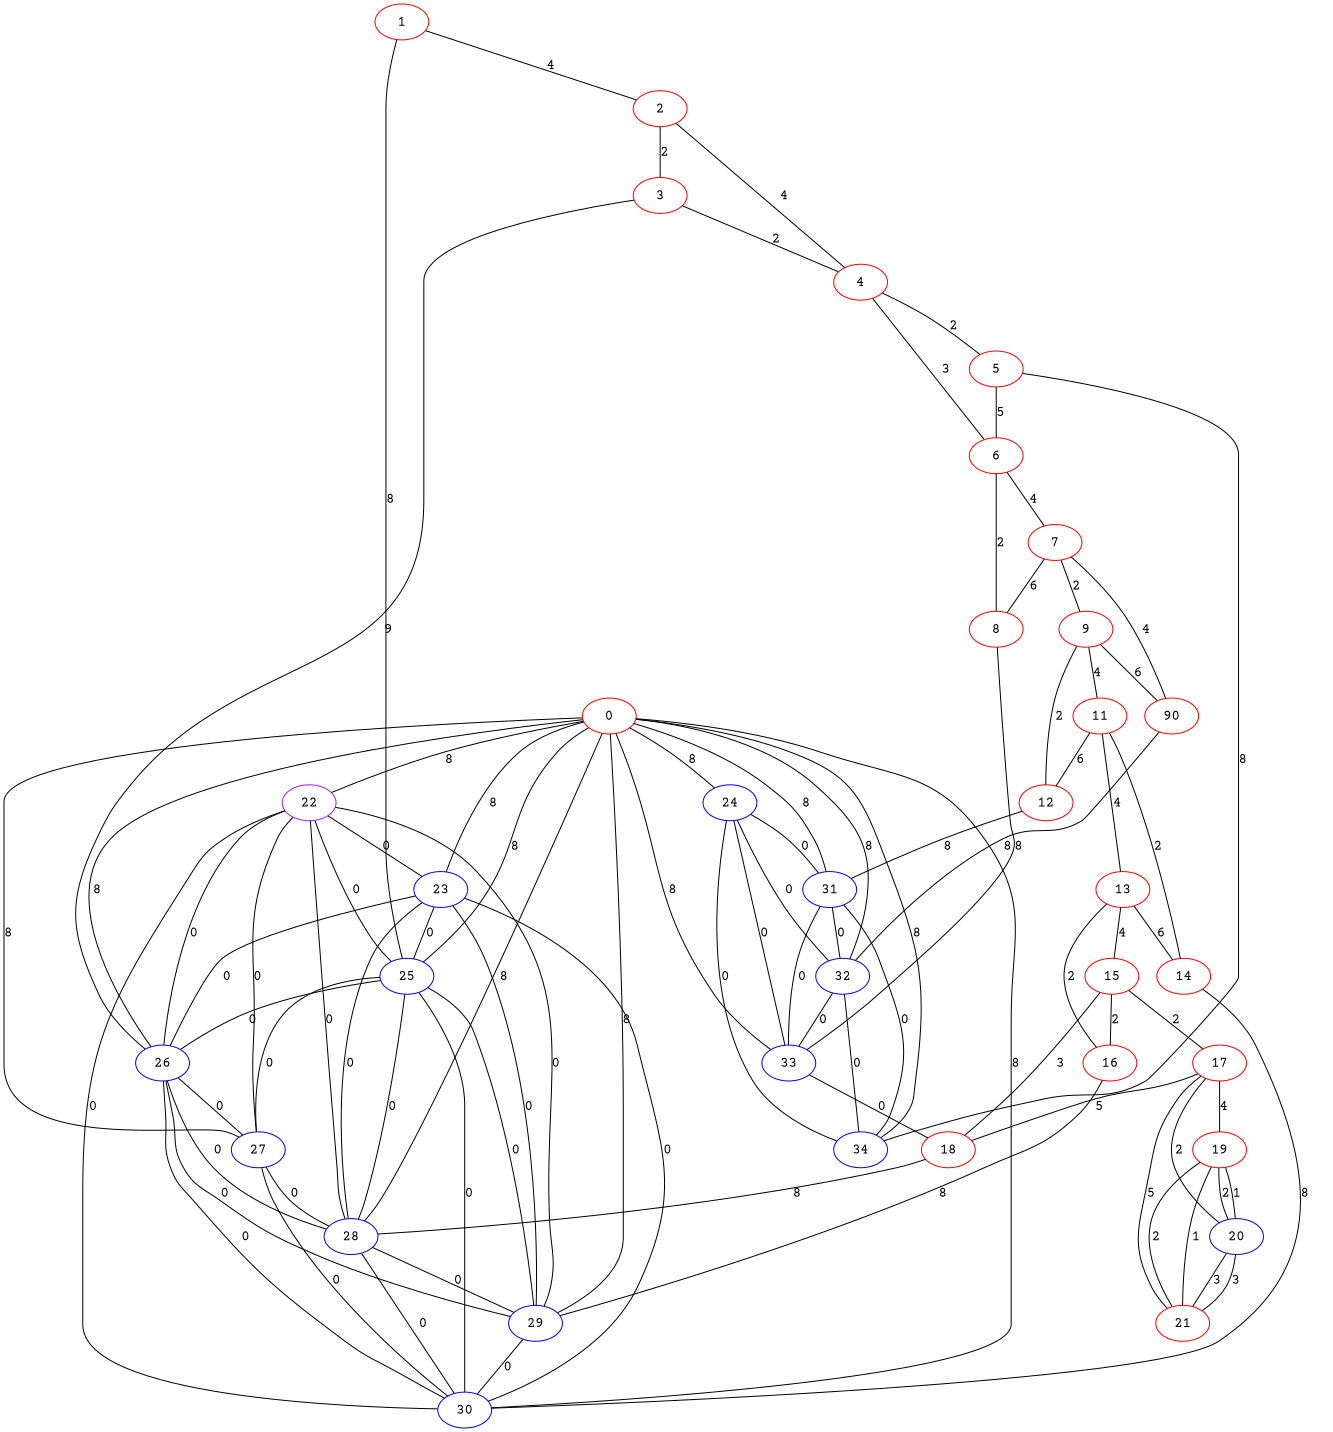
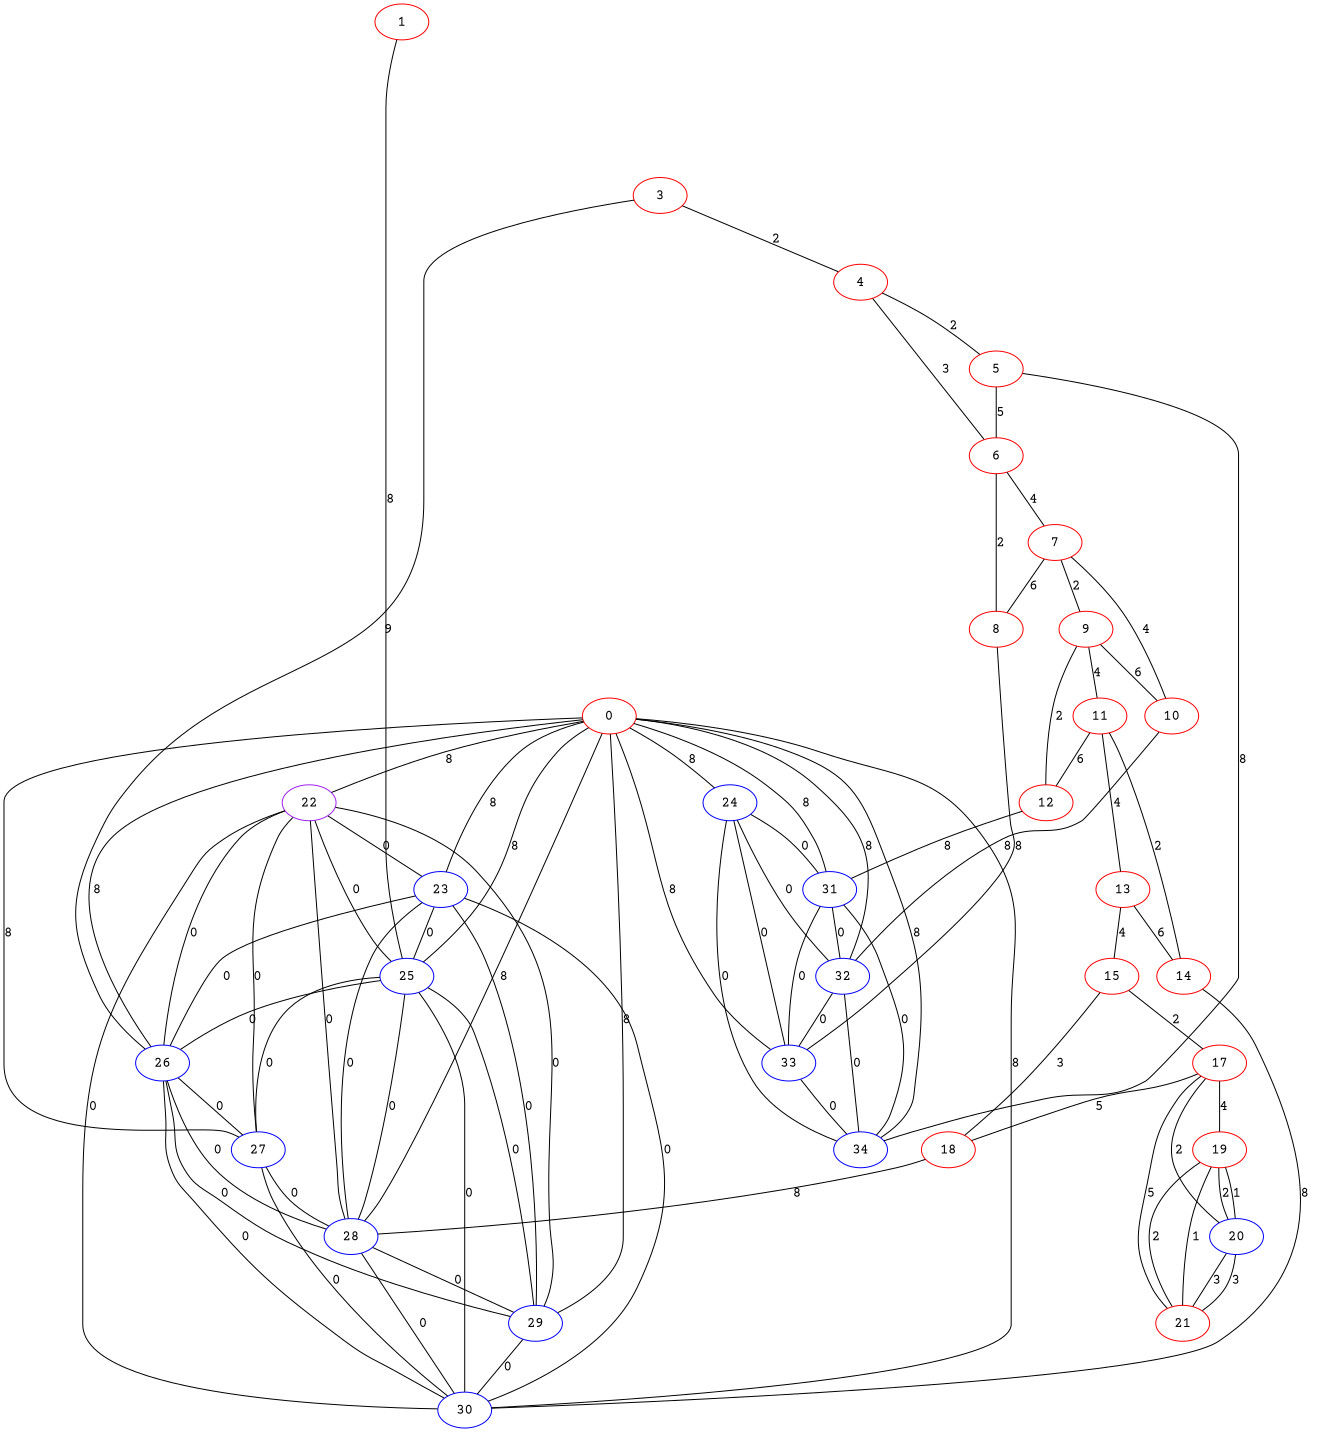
(660, 109) -> none
(1172, 716) -> (1172, 716)
(1110, 1063) -> none
(869, 1106) -> (823, 1107)
